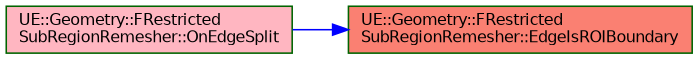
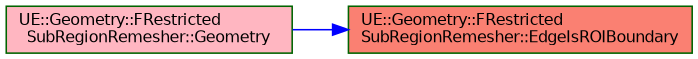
(149, 30) -> (149, 30)
